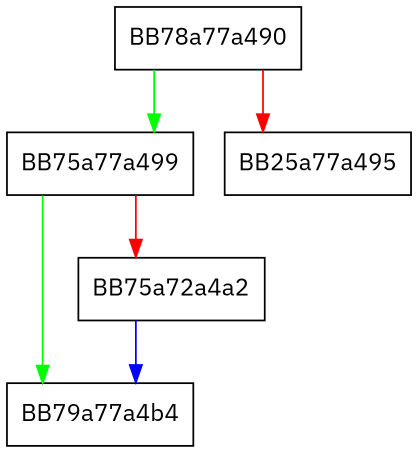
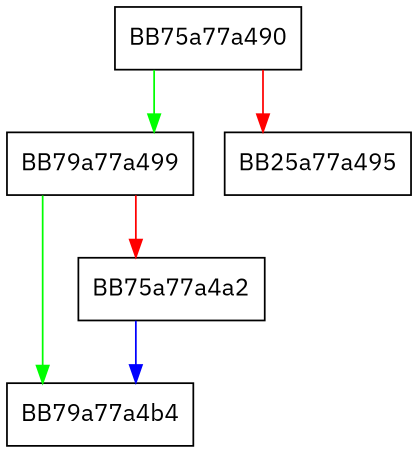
(208, 38) -> (208, 38)
(100, 164) -> (100, 164)
(172, 289) -> (172, 289)
